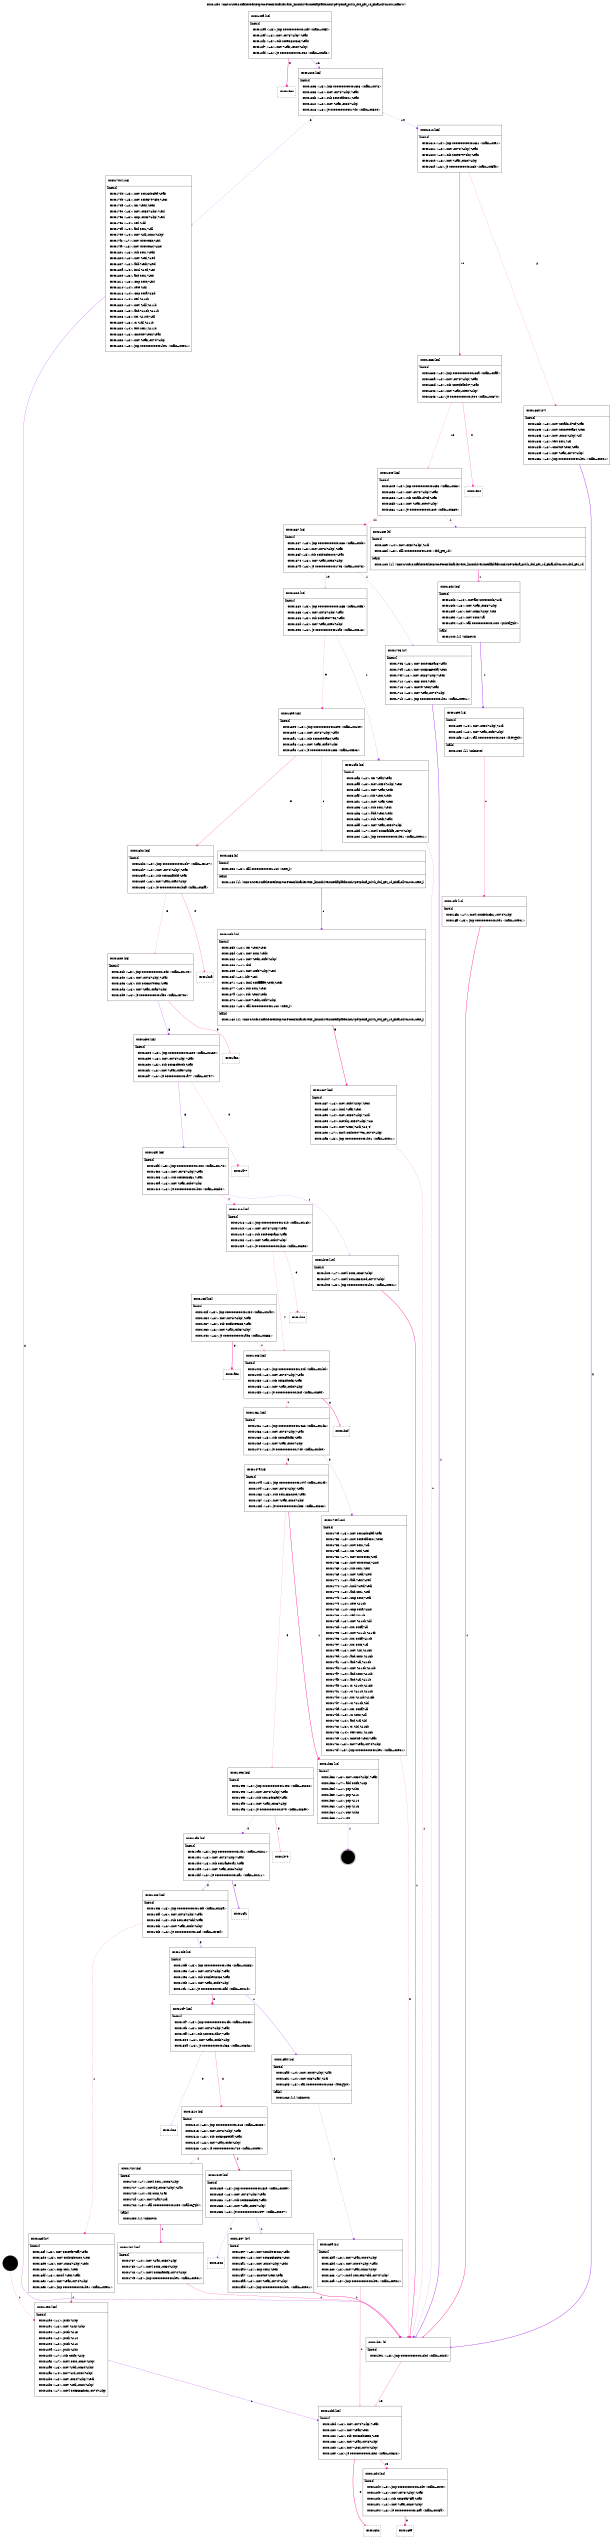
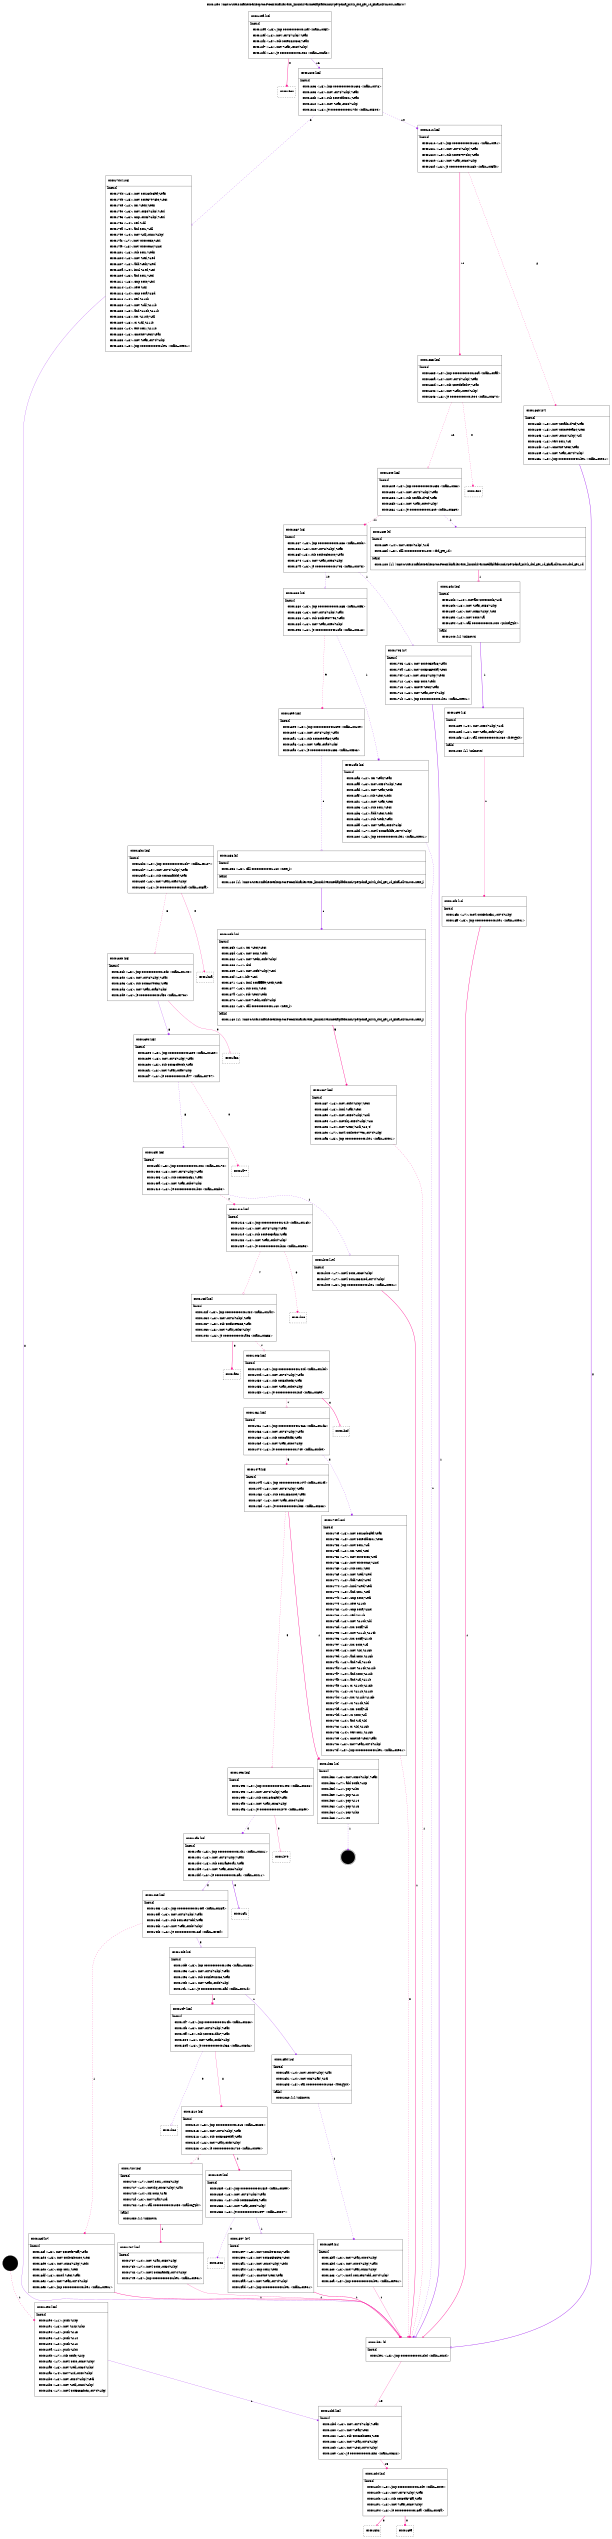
(468, 444) -> (468, 444)
(247, 800) -> none
(181, 1114) -> (181, 1114)
(279, 1301) -> (252, 1272)
(71, 2297) -> (286, 2299)
(360, 2346) -> (387, 2312)
(354, 2493) -> (381, 2520)
